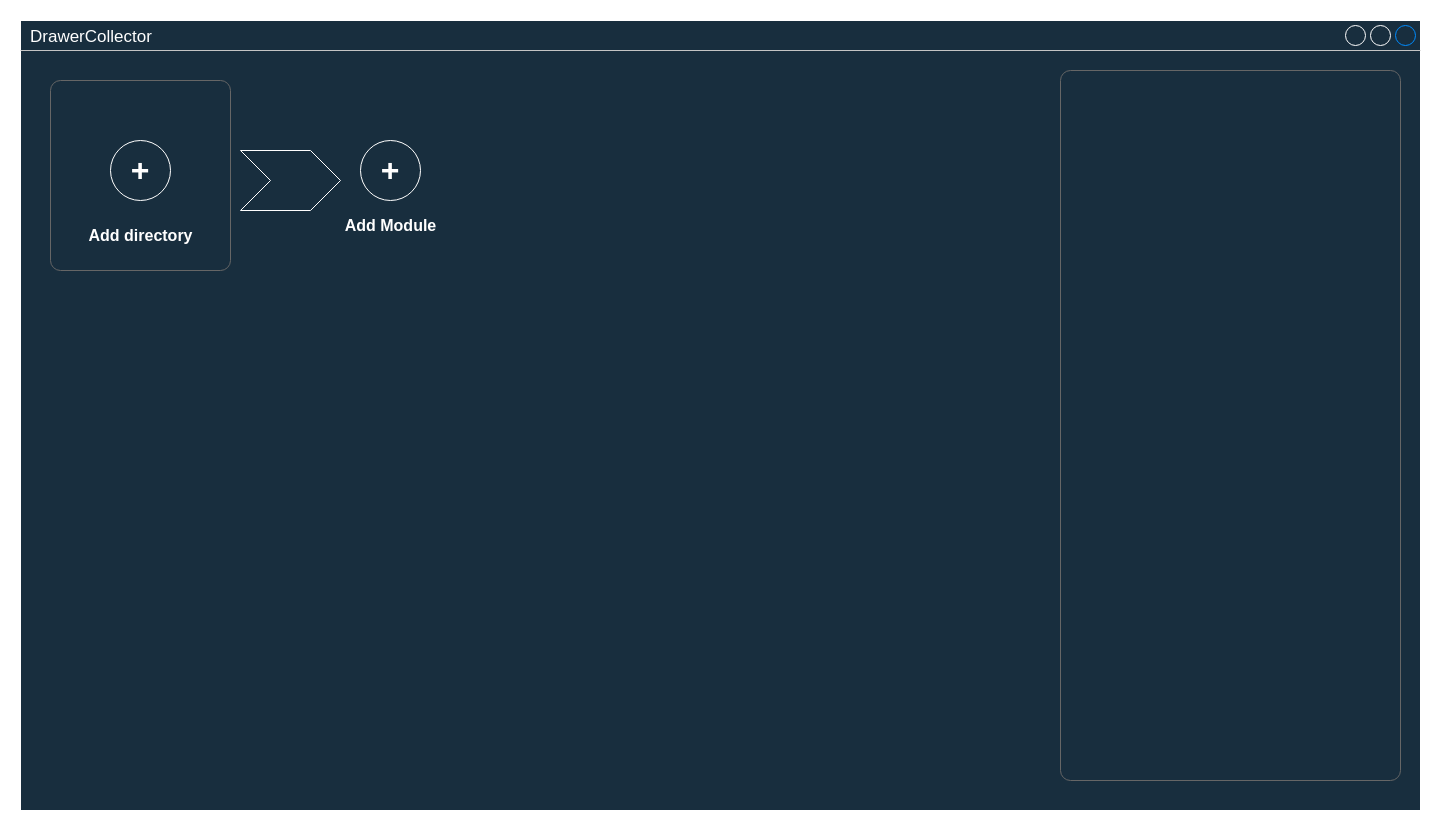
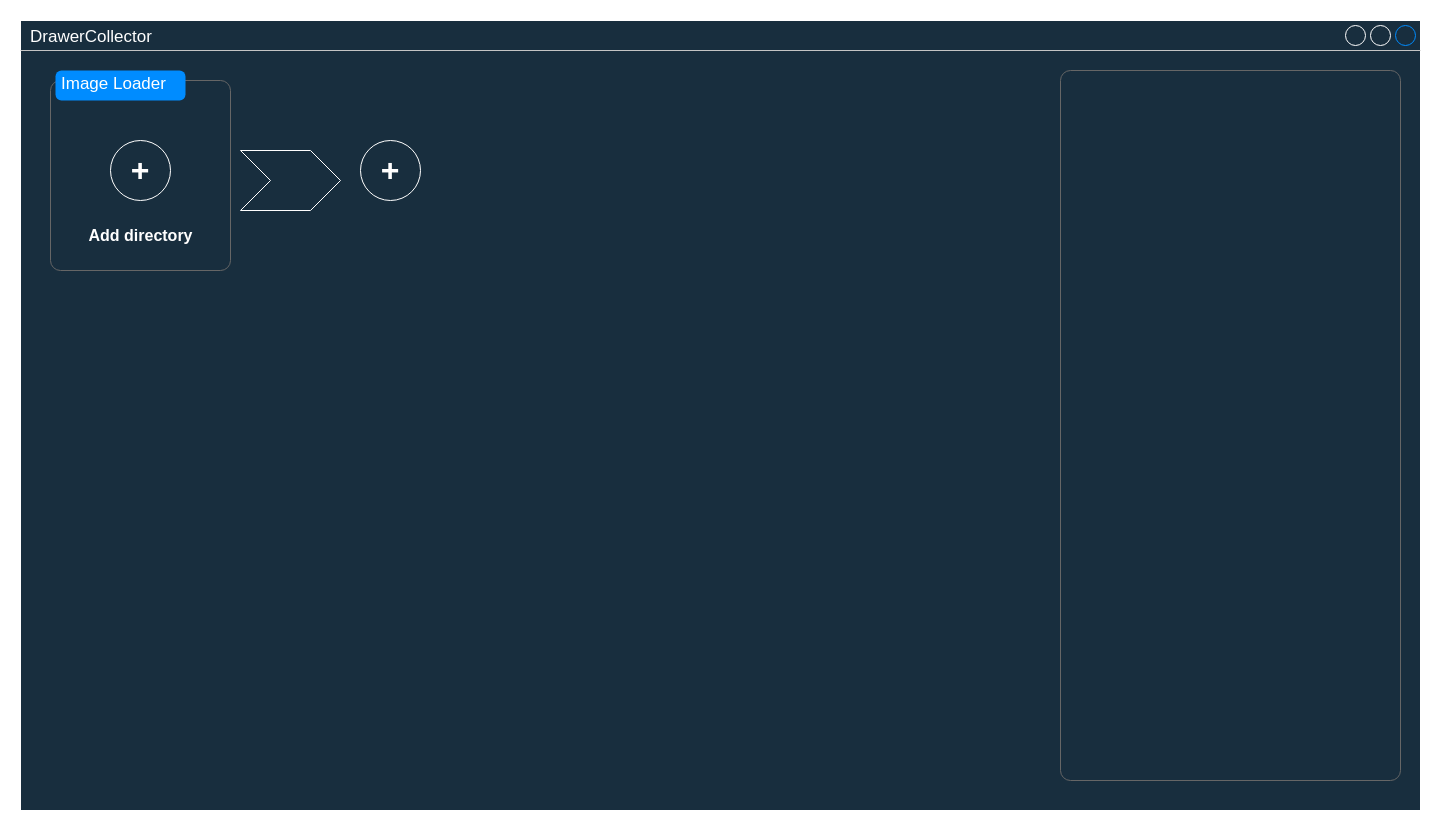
none -> (121, 86)
(391, 226) -> none
